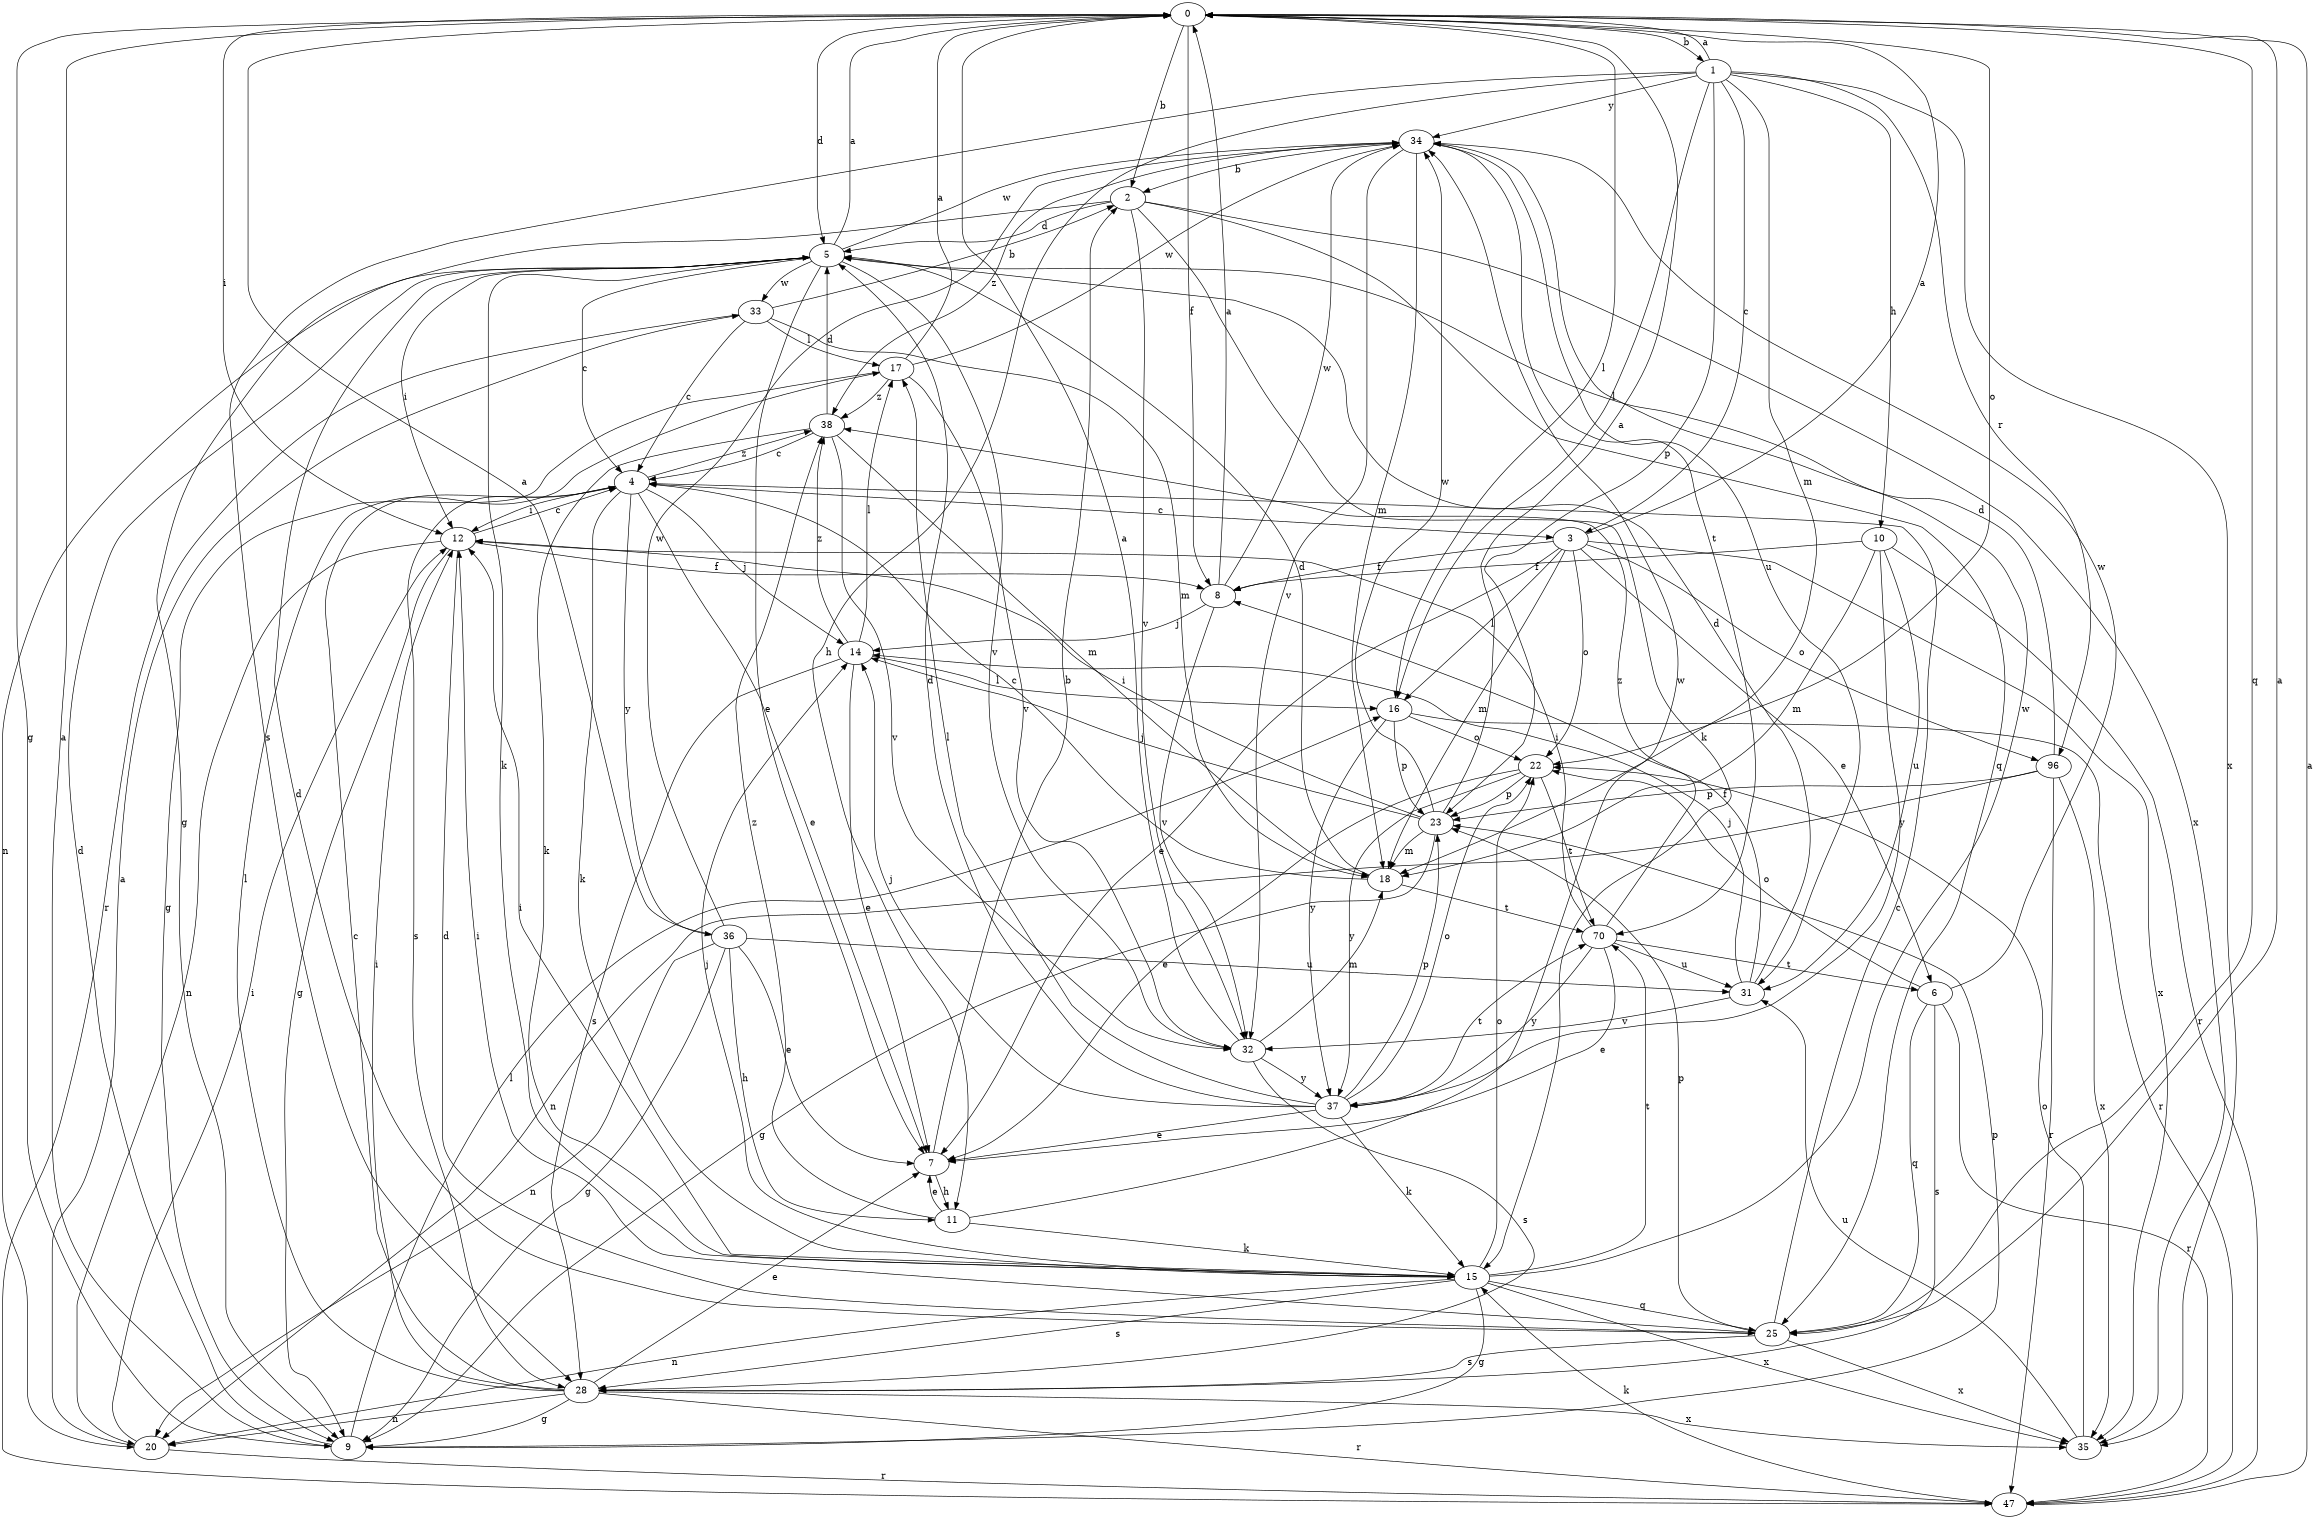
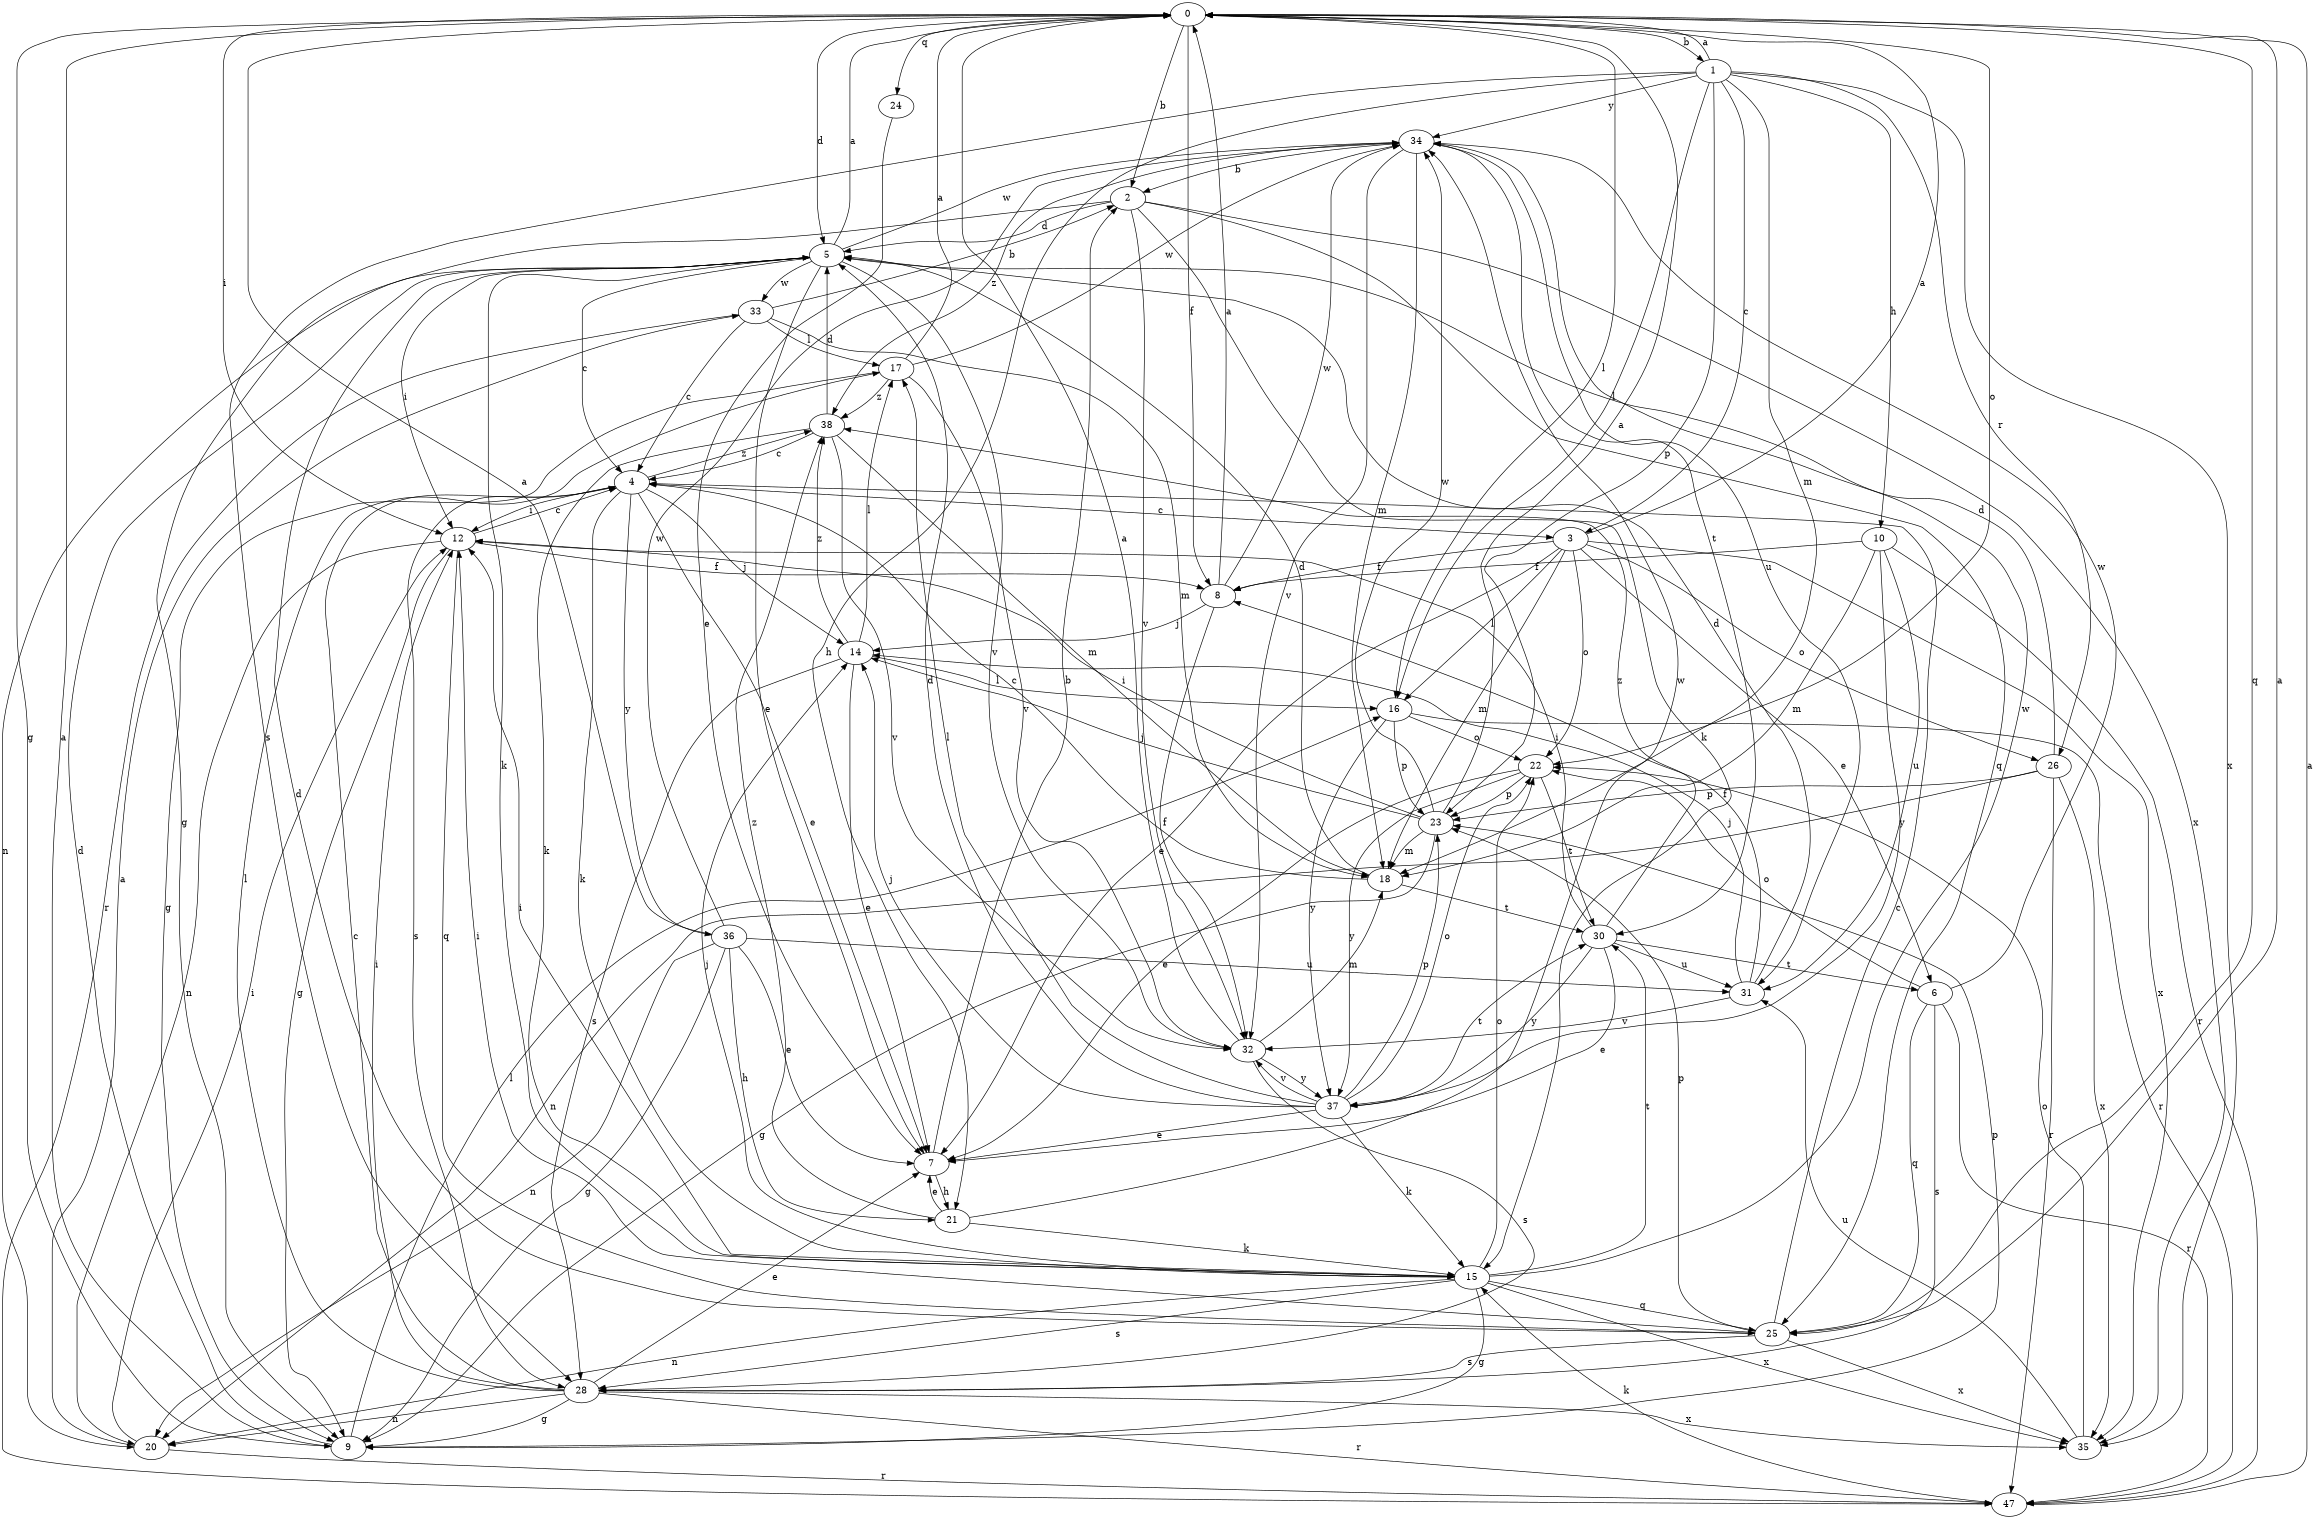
none -> (896, 106)
(2054, 766) -> (2054, 766)
(1165, 823) -> (1165, 823)
(446, 937) -> (446, 937)
(1599, 937) -> (1599, 937)
none -> (1287, 1087)
(952, 1221) -> (952, 1221)
